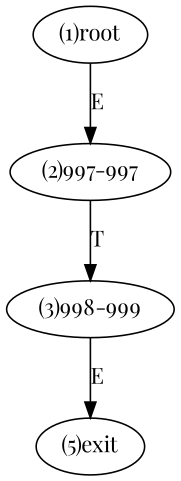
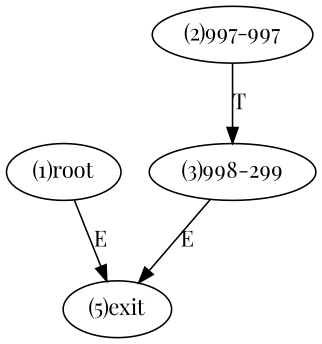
(90, 95) -> (88, 233)
(90, 309) -> (233, 172)
